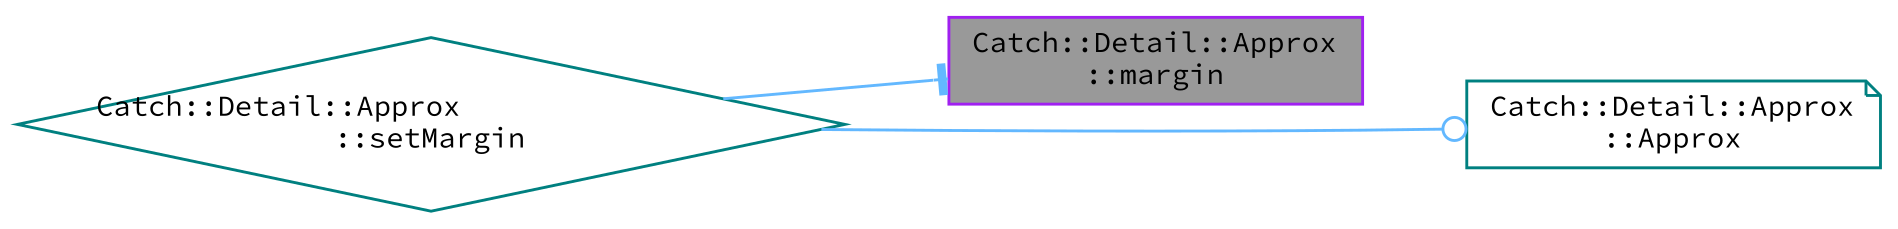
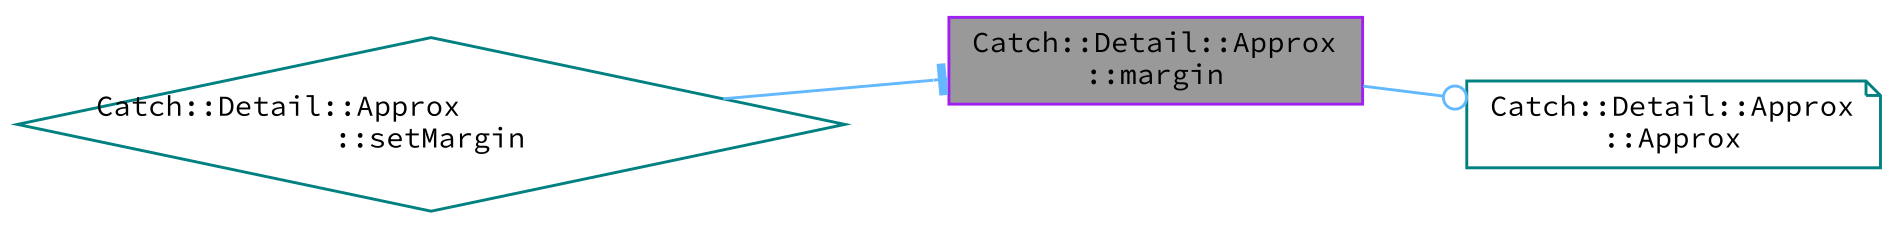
(1132, 131) -> (1403, 91)
